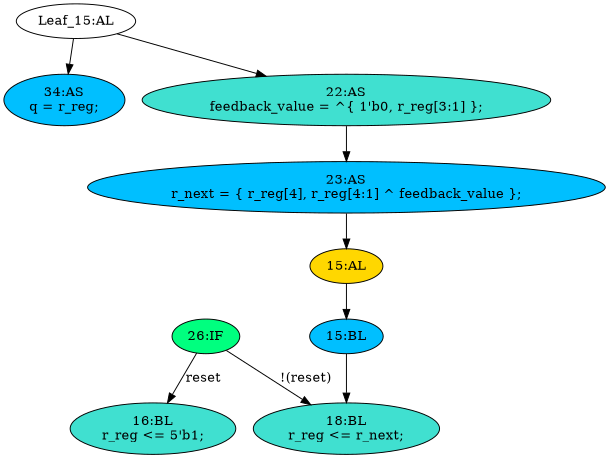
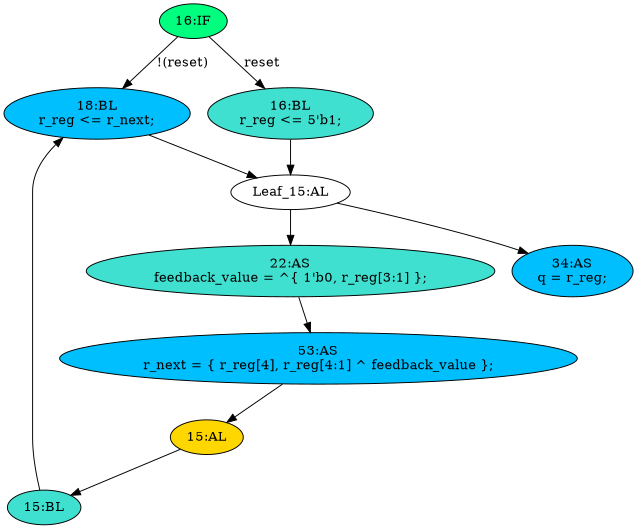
none -> (291, 152)
none -> (198, 155)
(346, 187) -> (318, 358)
(206, 336) -> (193, 21)
(346, 336) -> (44, 507)
(346, 429) -> (97, 113)
